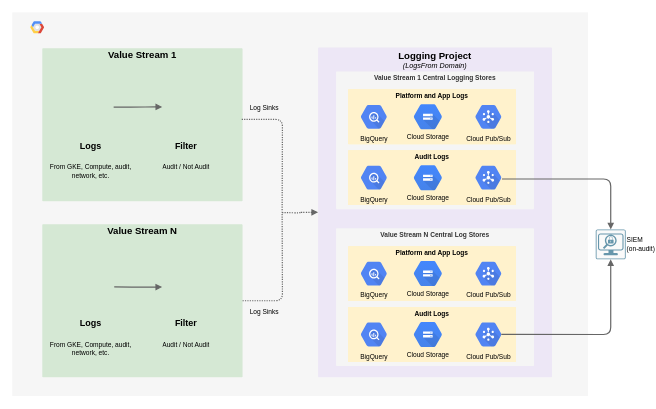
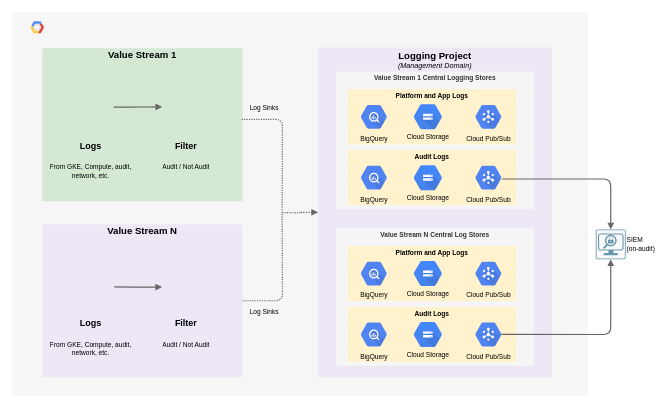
(435, 59) -> (435, 59)
(143, 301) -> (143, 301)
